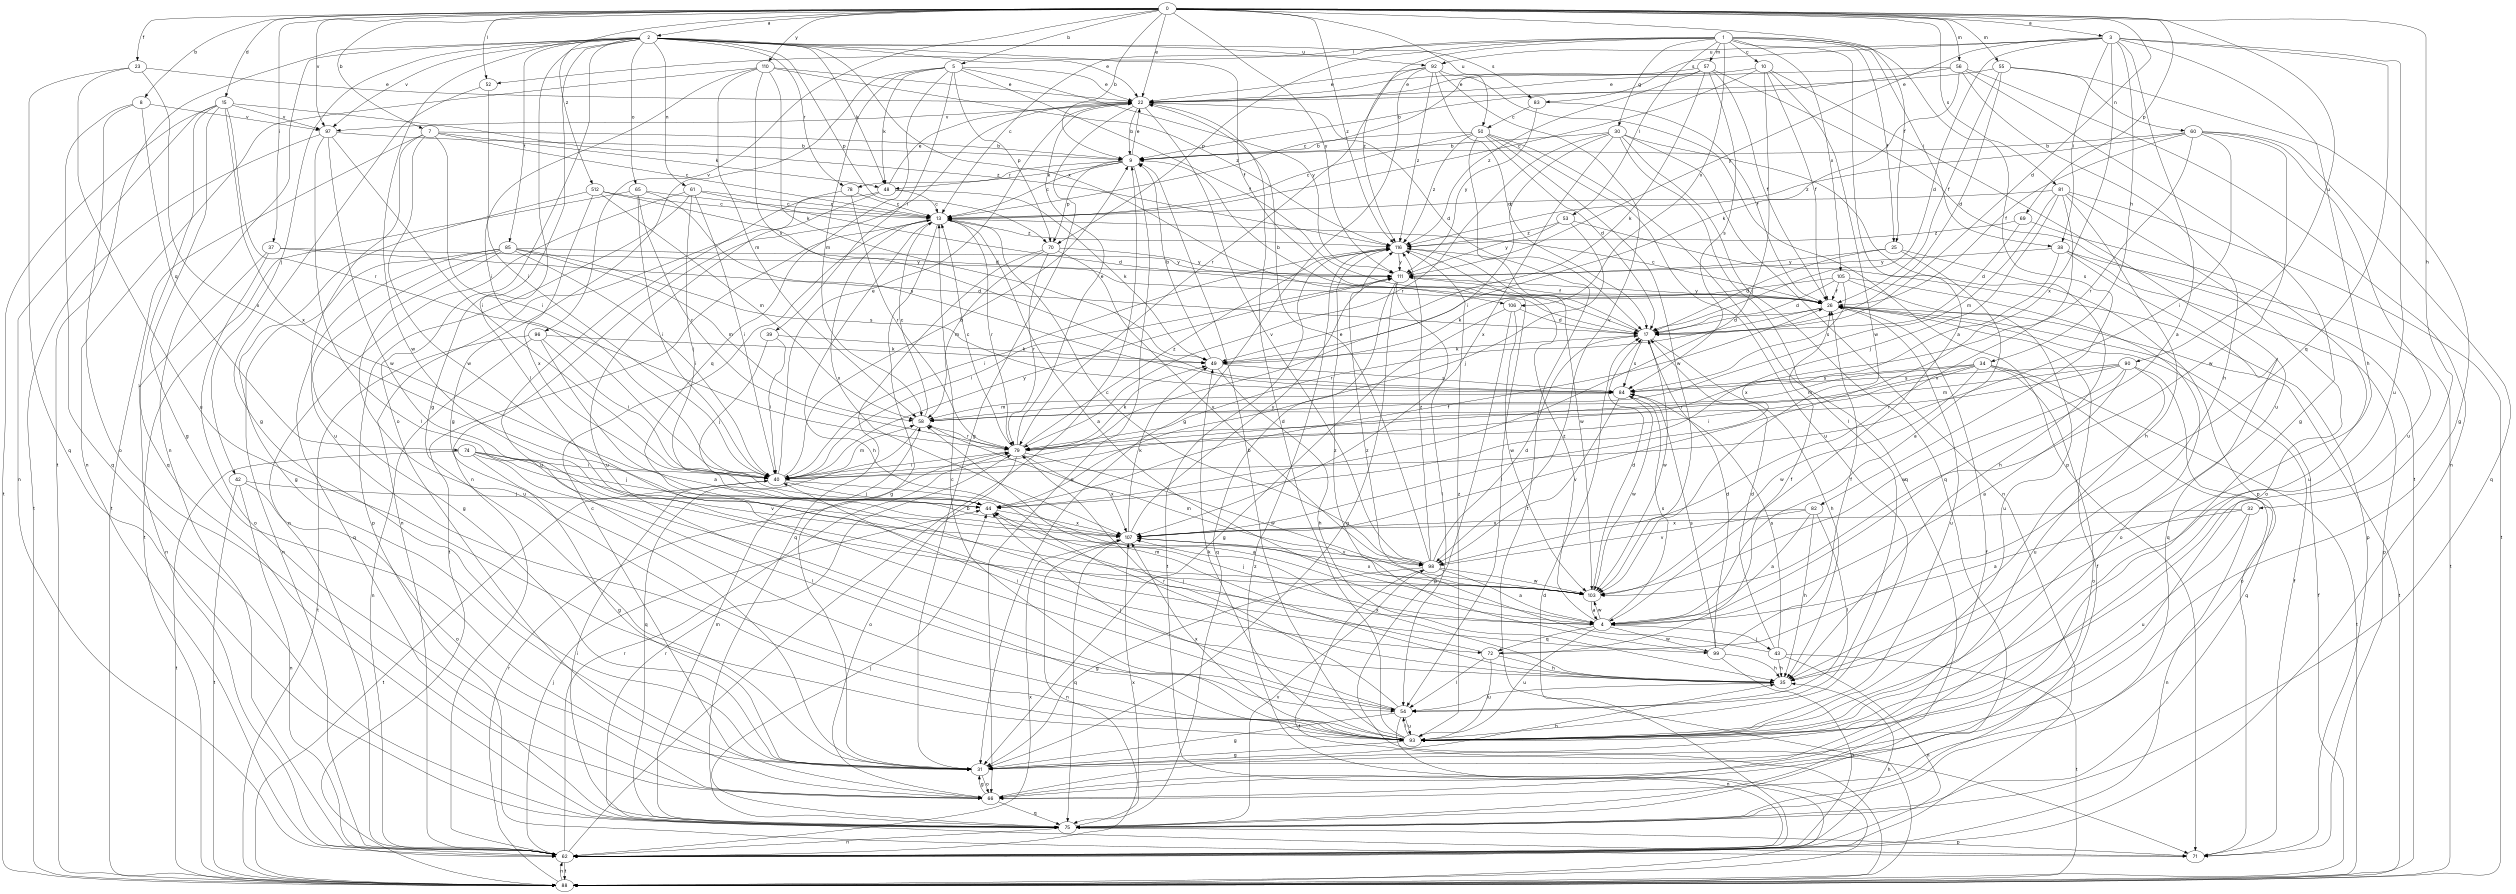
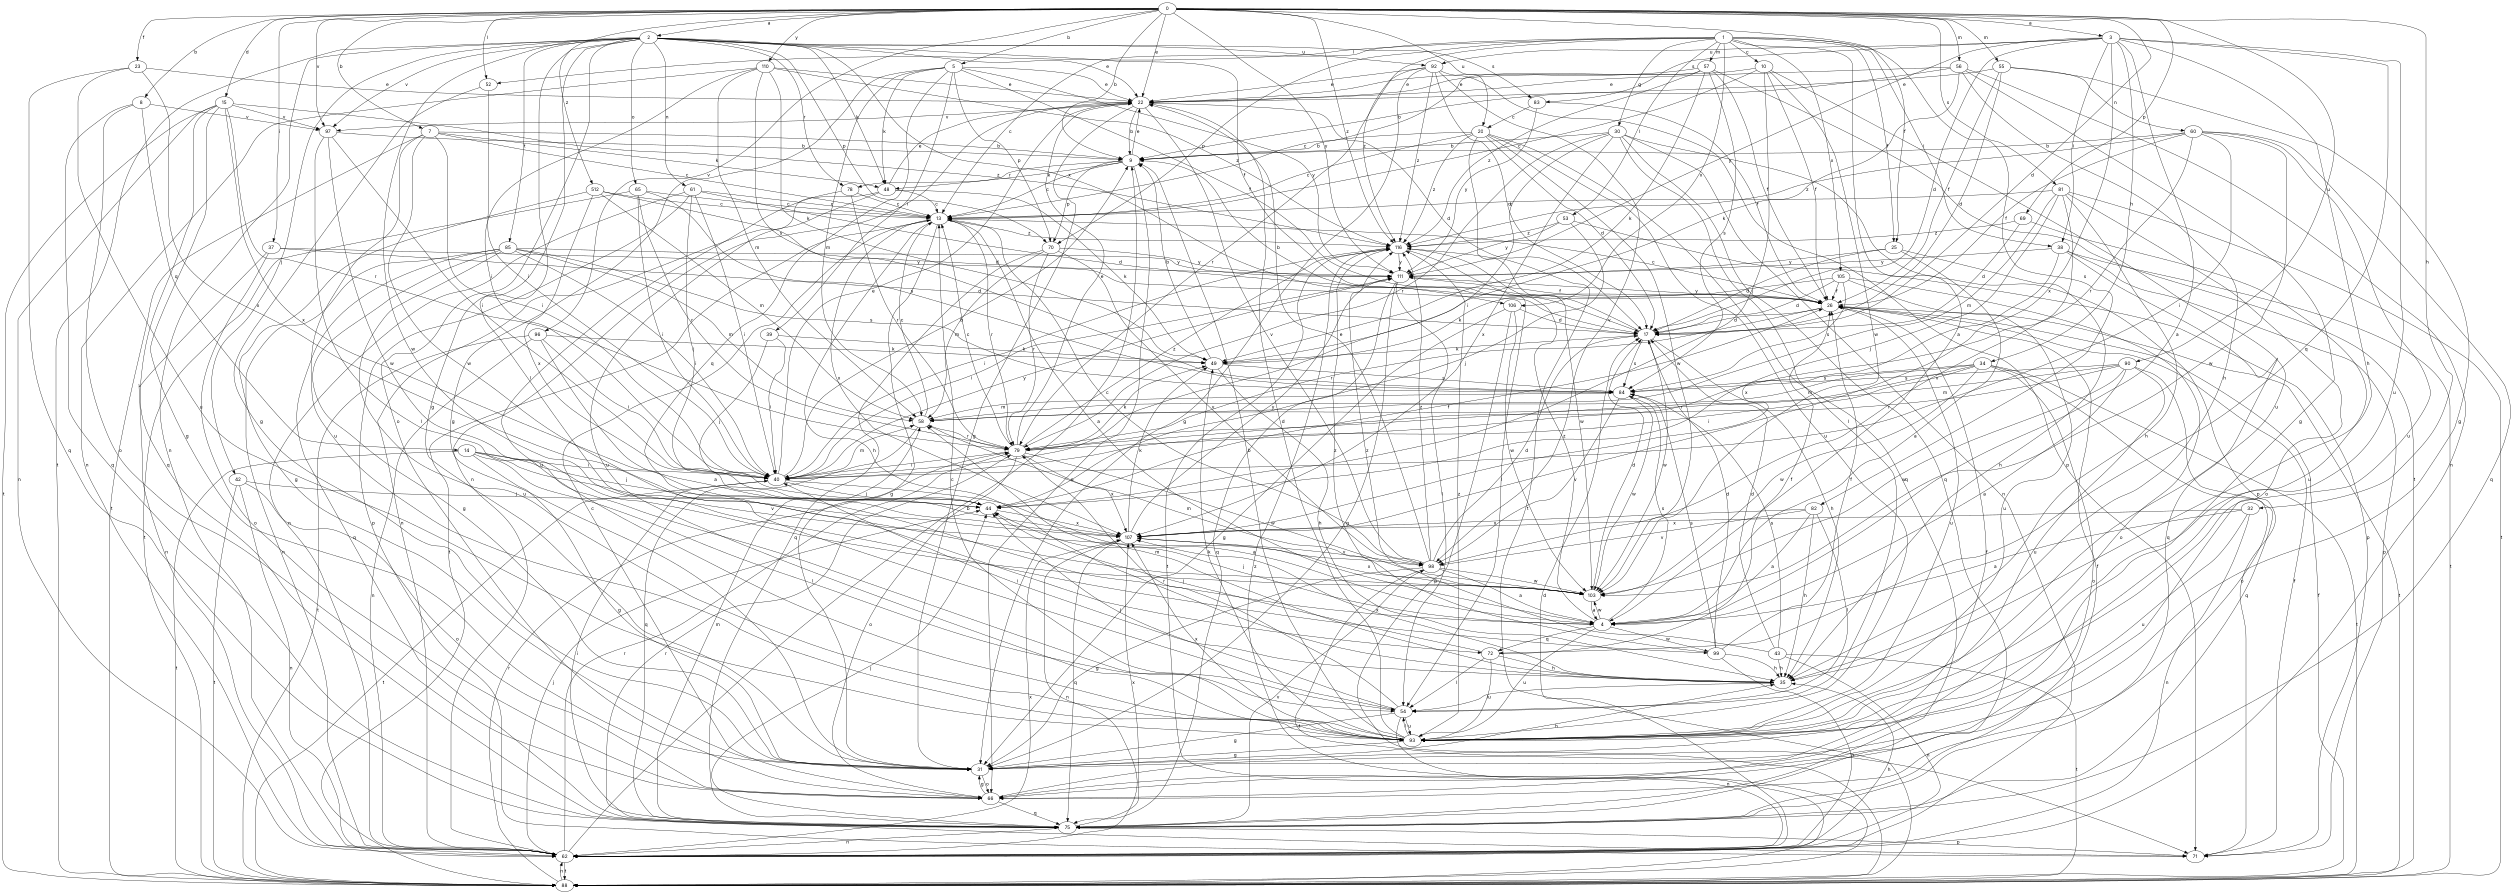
(1481, 132) -> (1481, 132)
(467, 451) -> (467, 451)
(1691, 629) -> none
(33, 685) -> none
